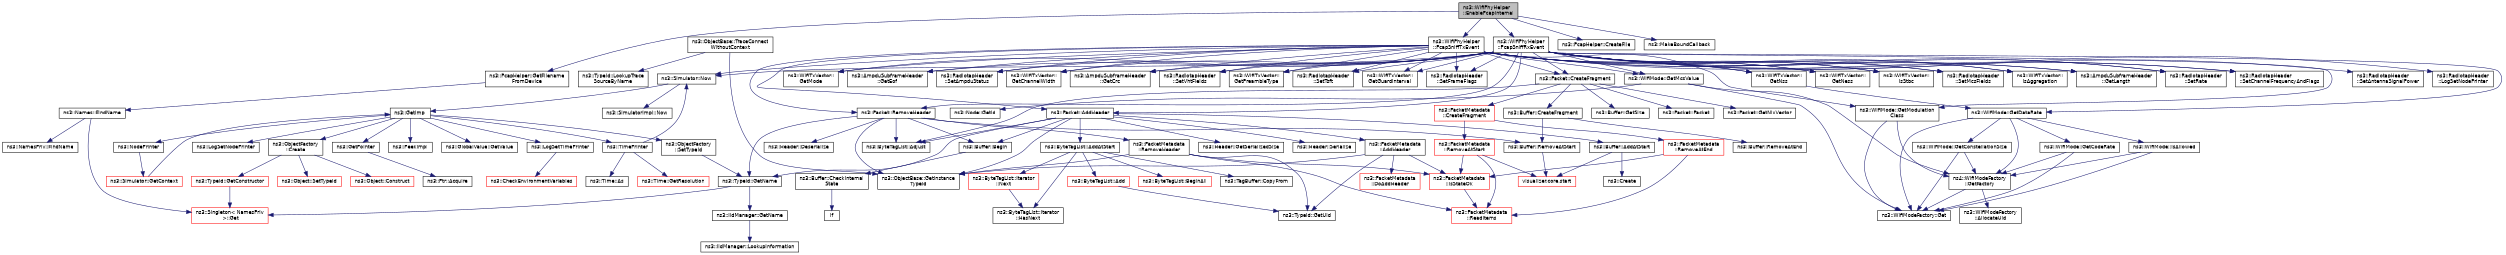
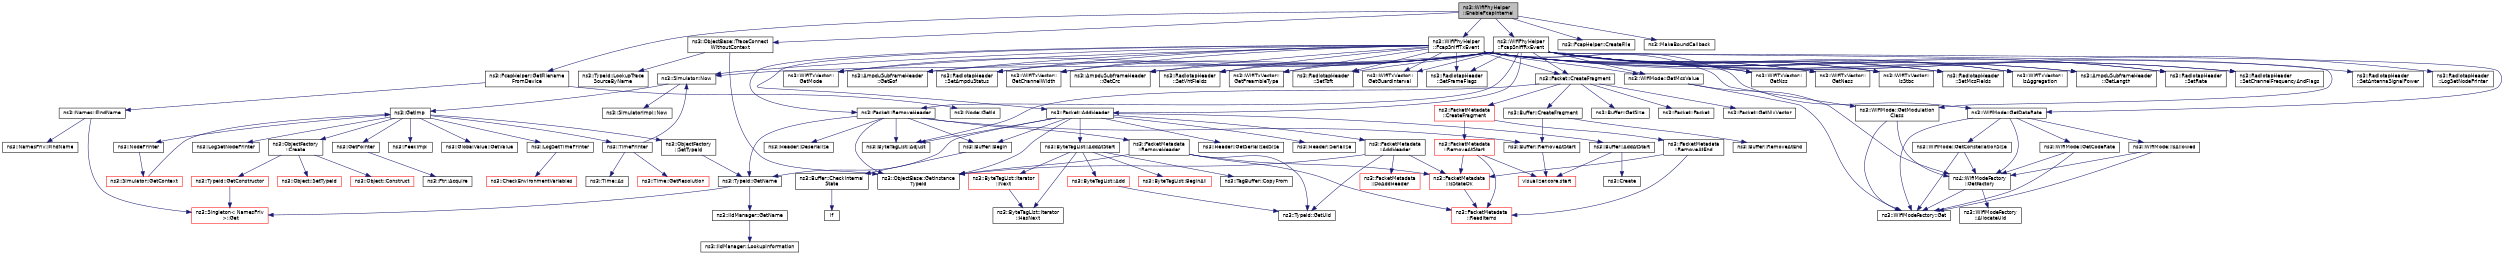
none -> (1118, 27)
(1886, 98) -> (1737, 79)
(1323, 99) -> (751, 95)
(1694, 147) -> (1694, 147)
